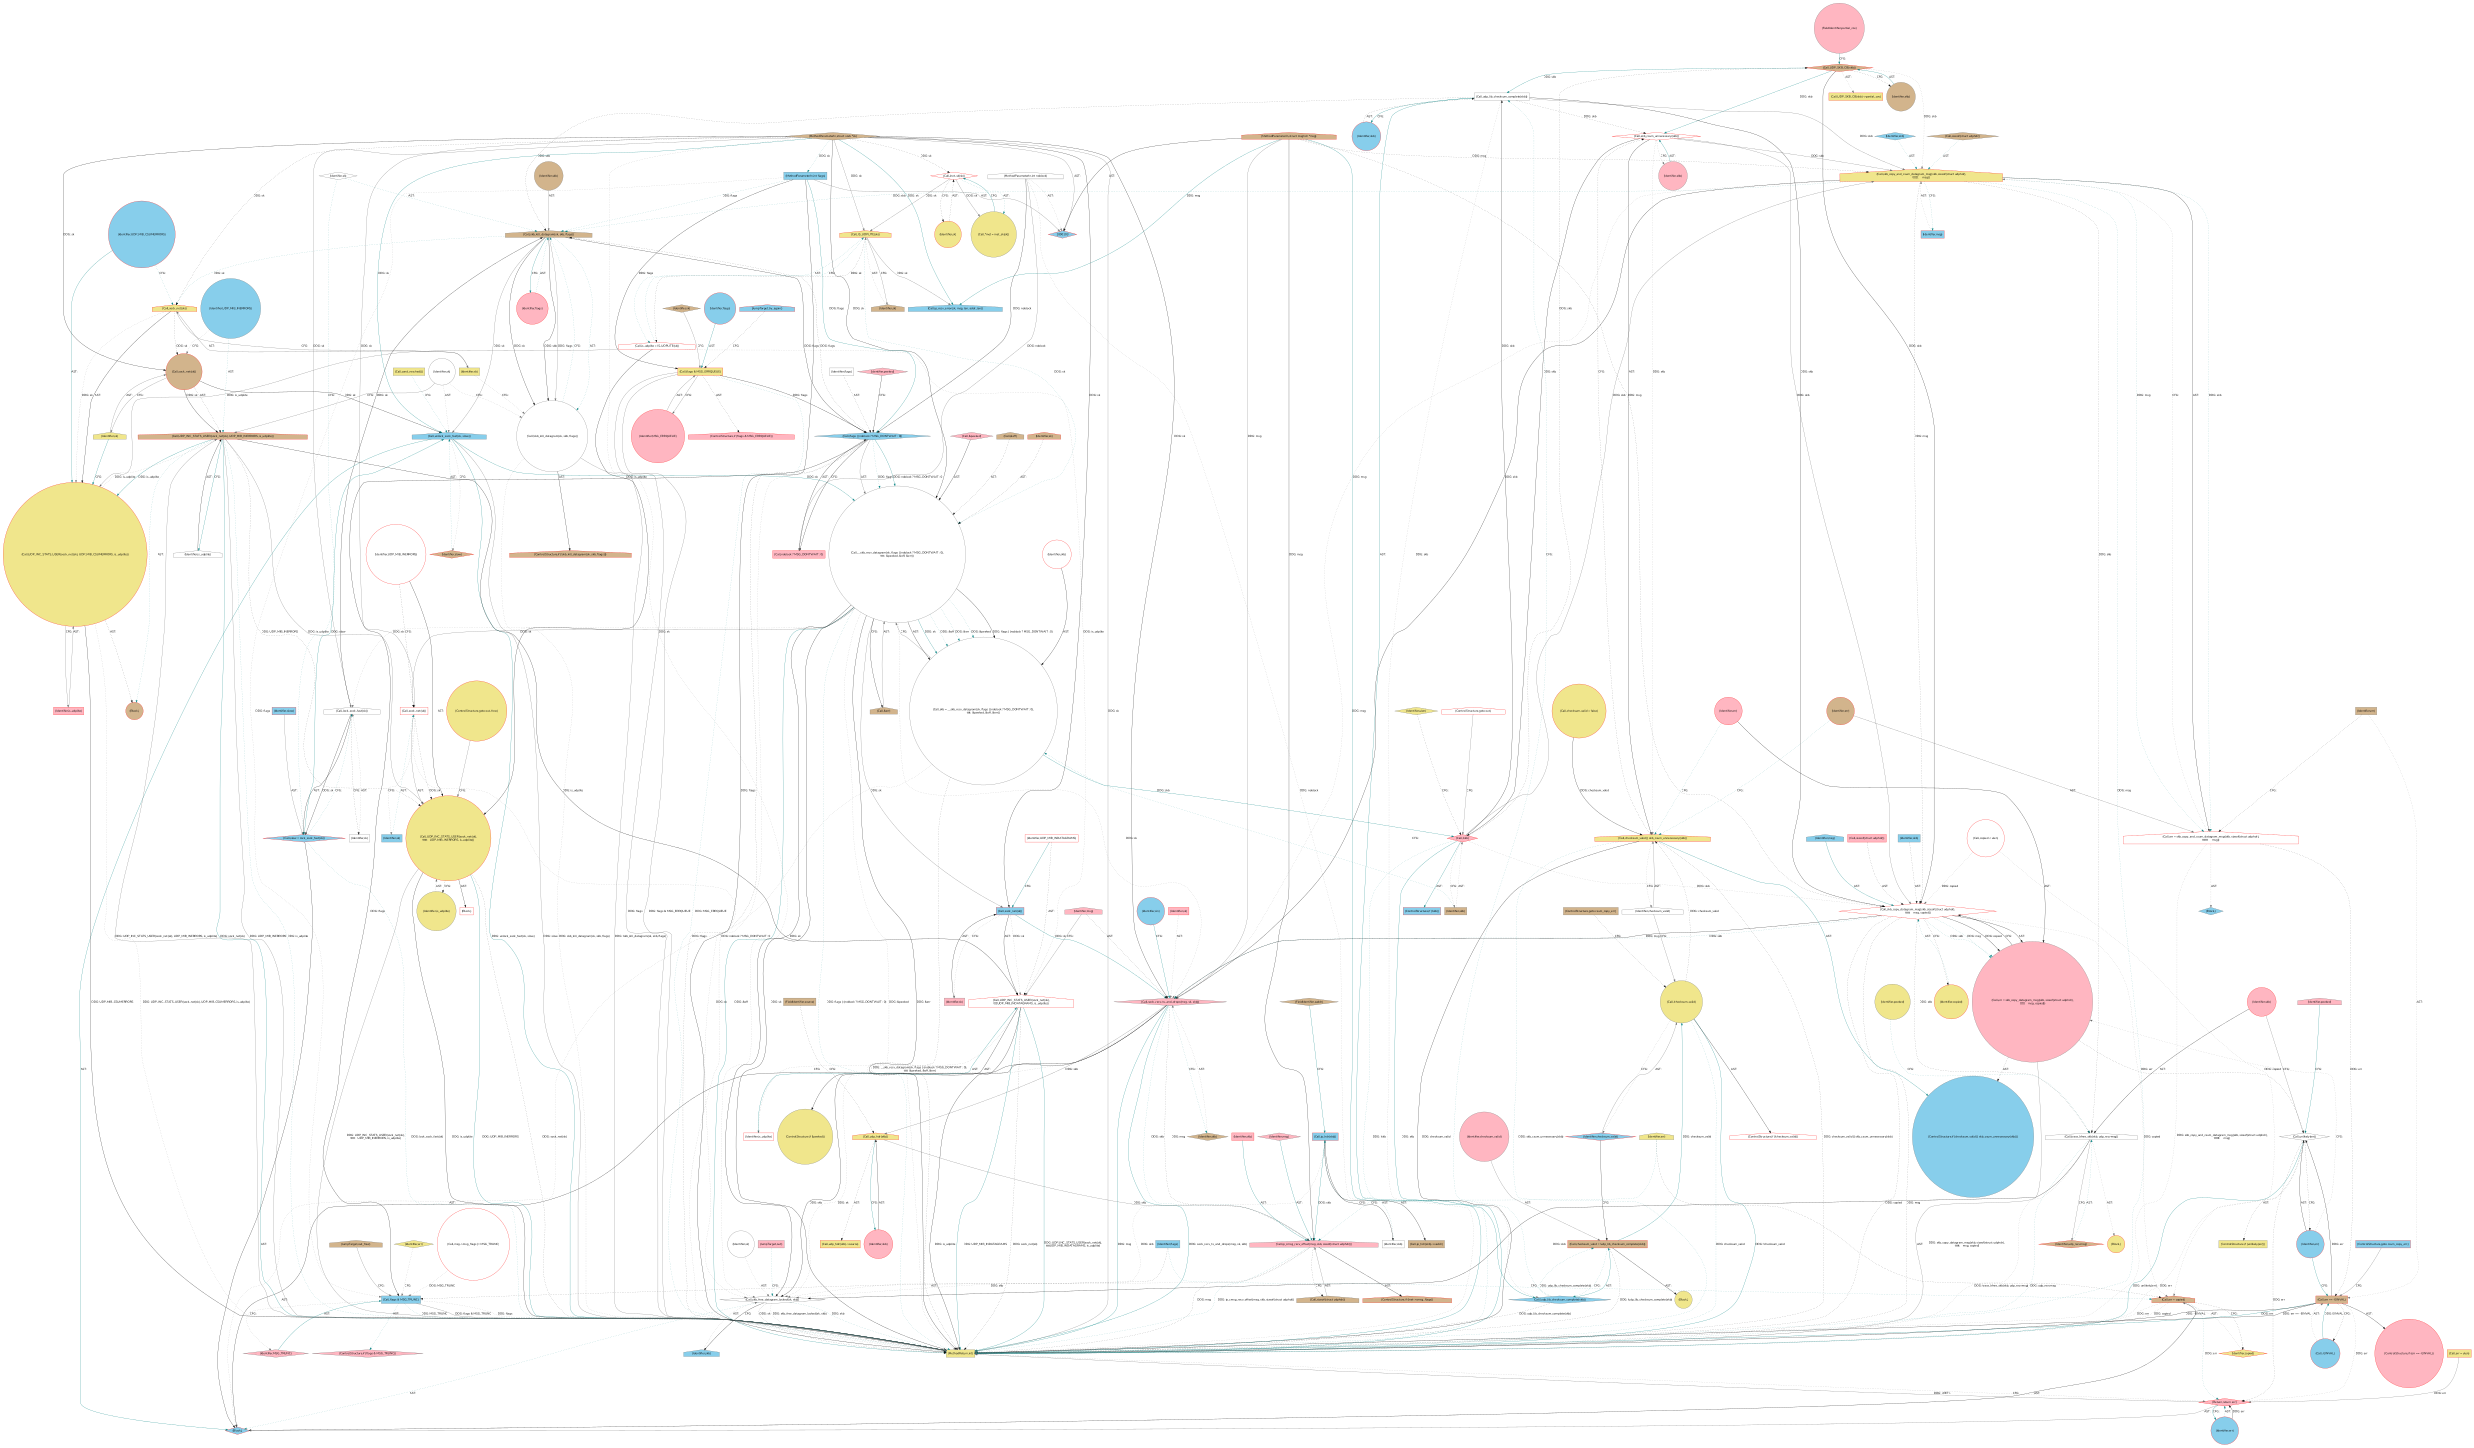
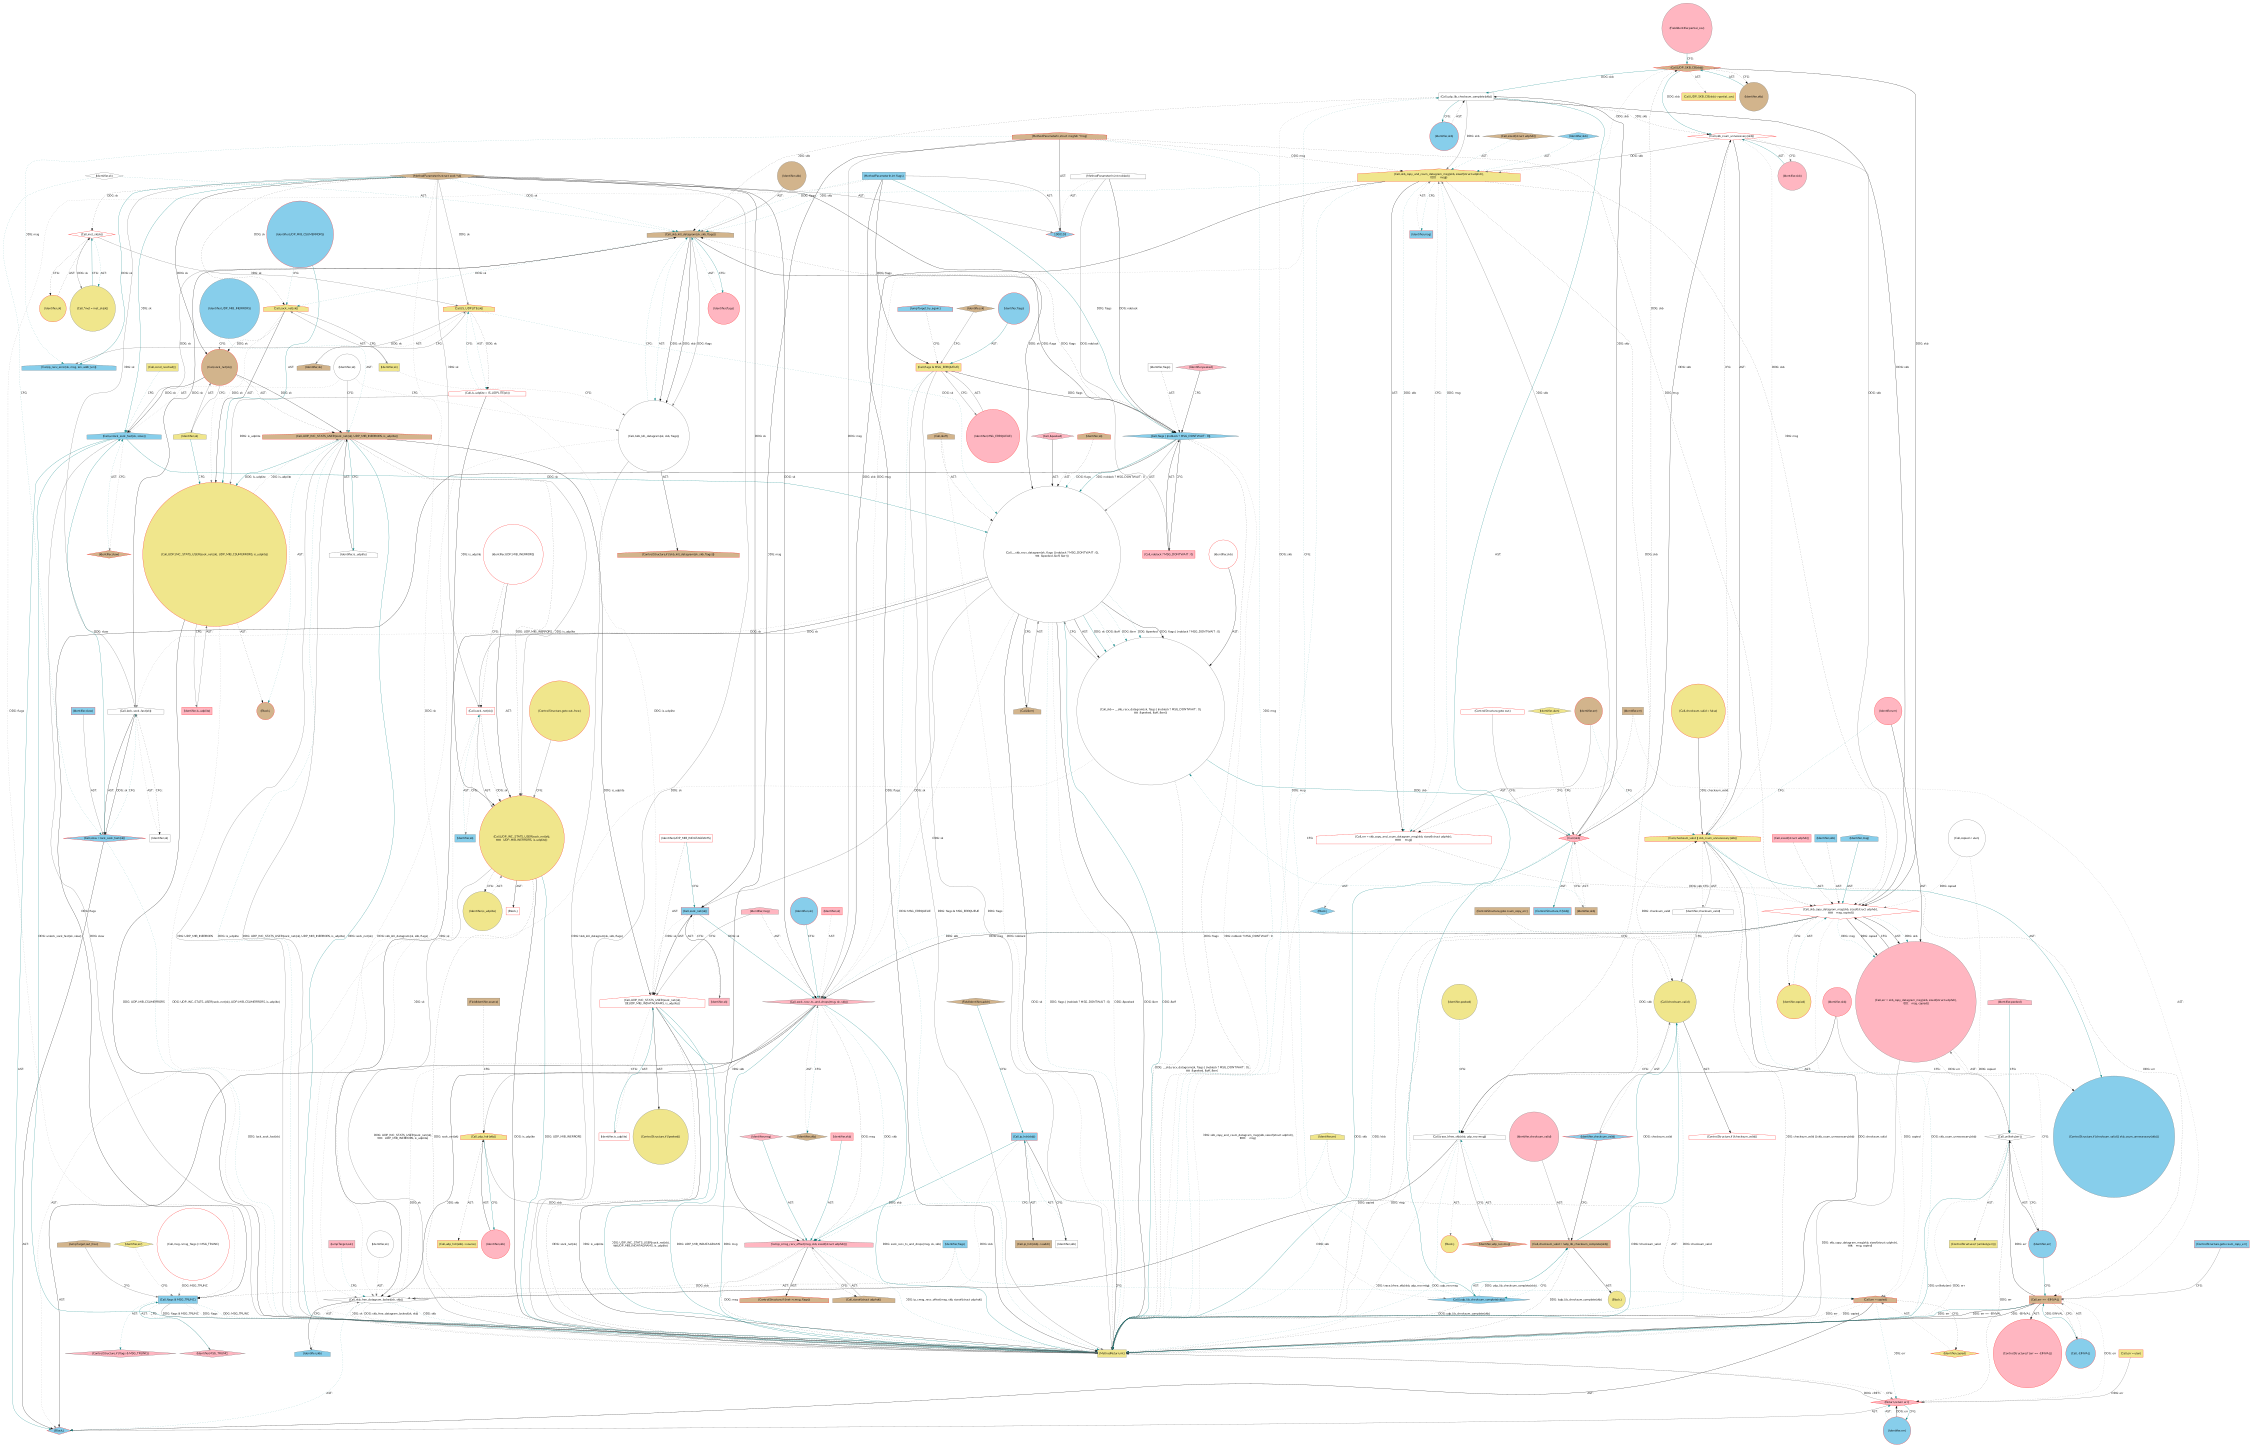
(819, 155) -> (562, 205)
(1130, 241) -> (414, 143)
(741, 436) -> none
(1986, 838) -> (1967, 838)
(1341, 1000) -> (1004, 918)
(1352, 1012) -> (1261, 732)
